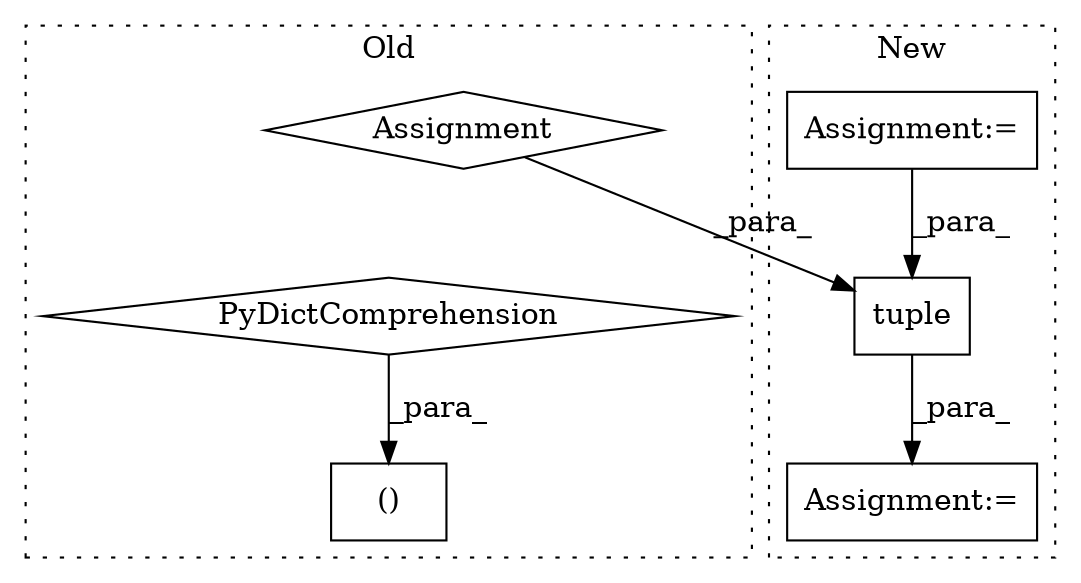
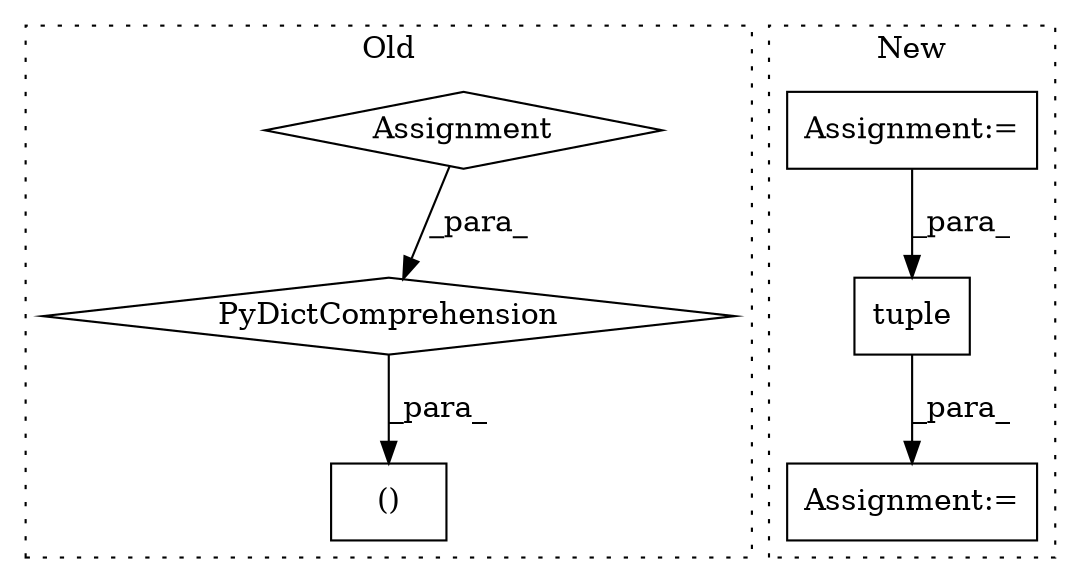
(680, 220) -> (431, 212)
